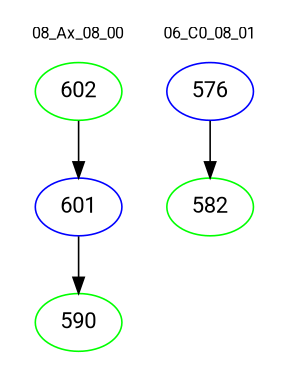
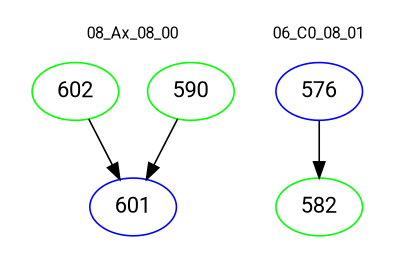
(79, 257) -> (166, 142)
